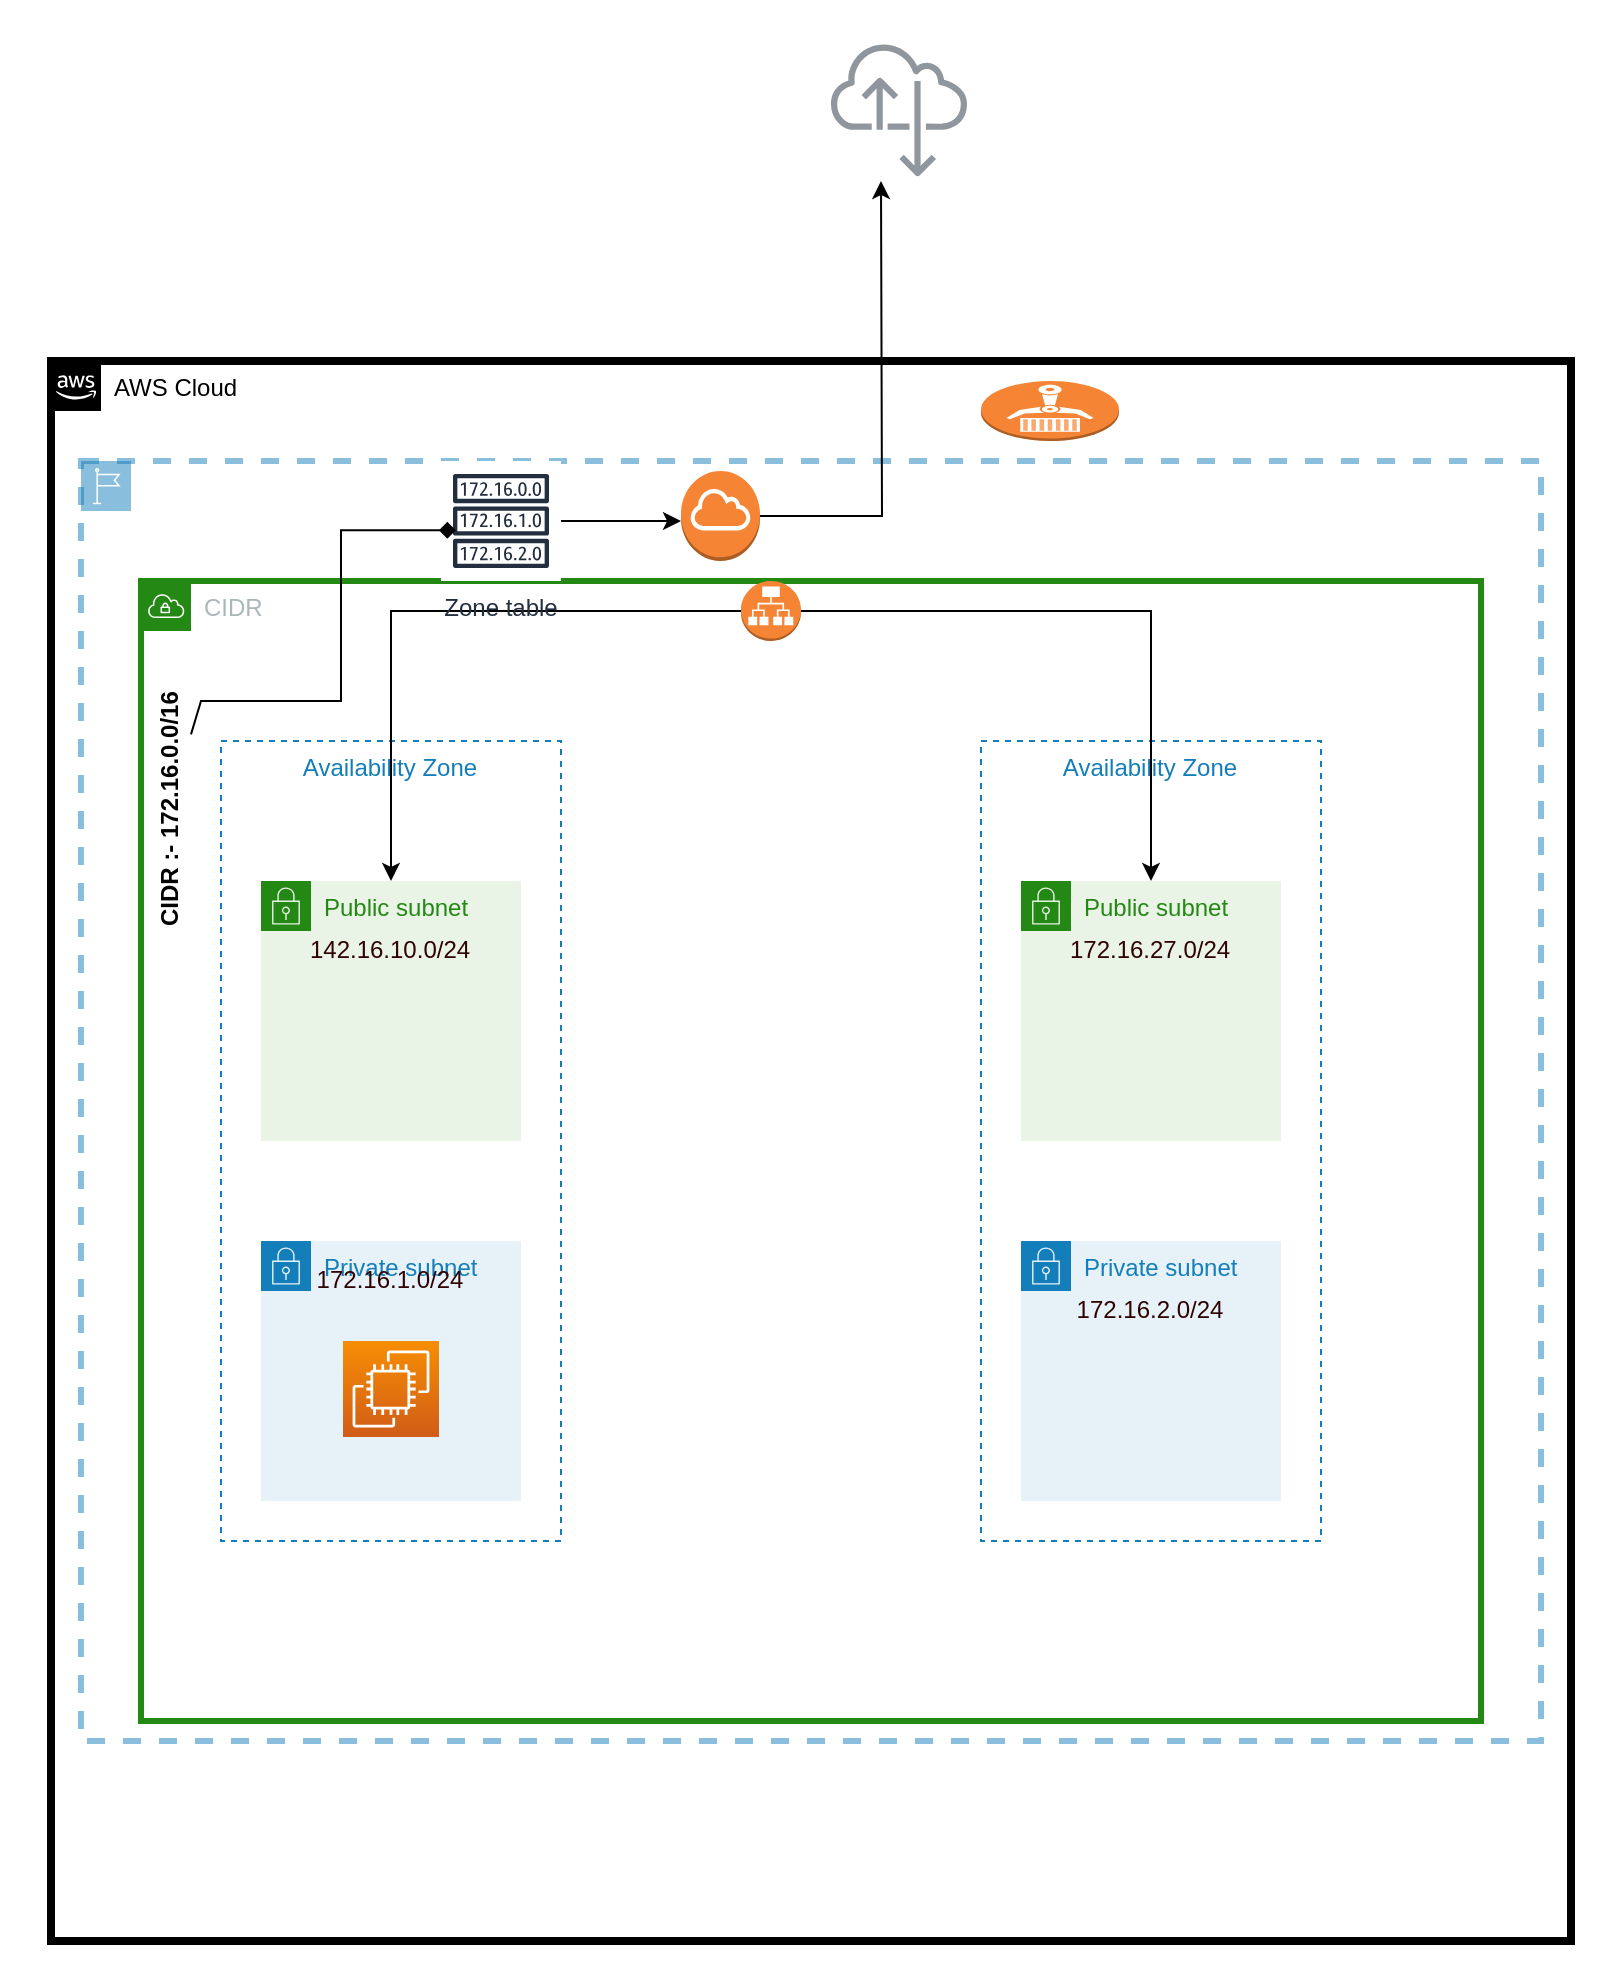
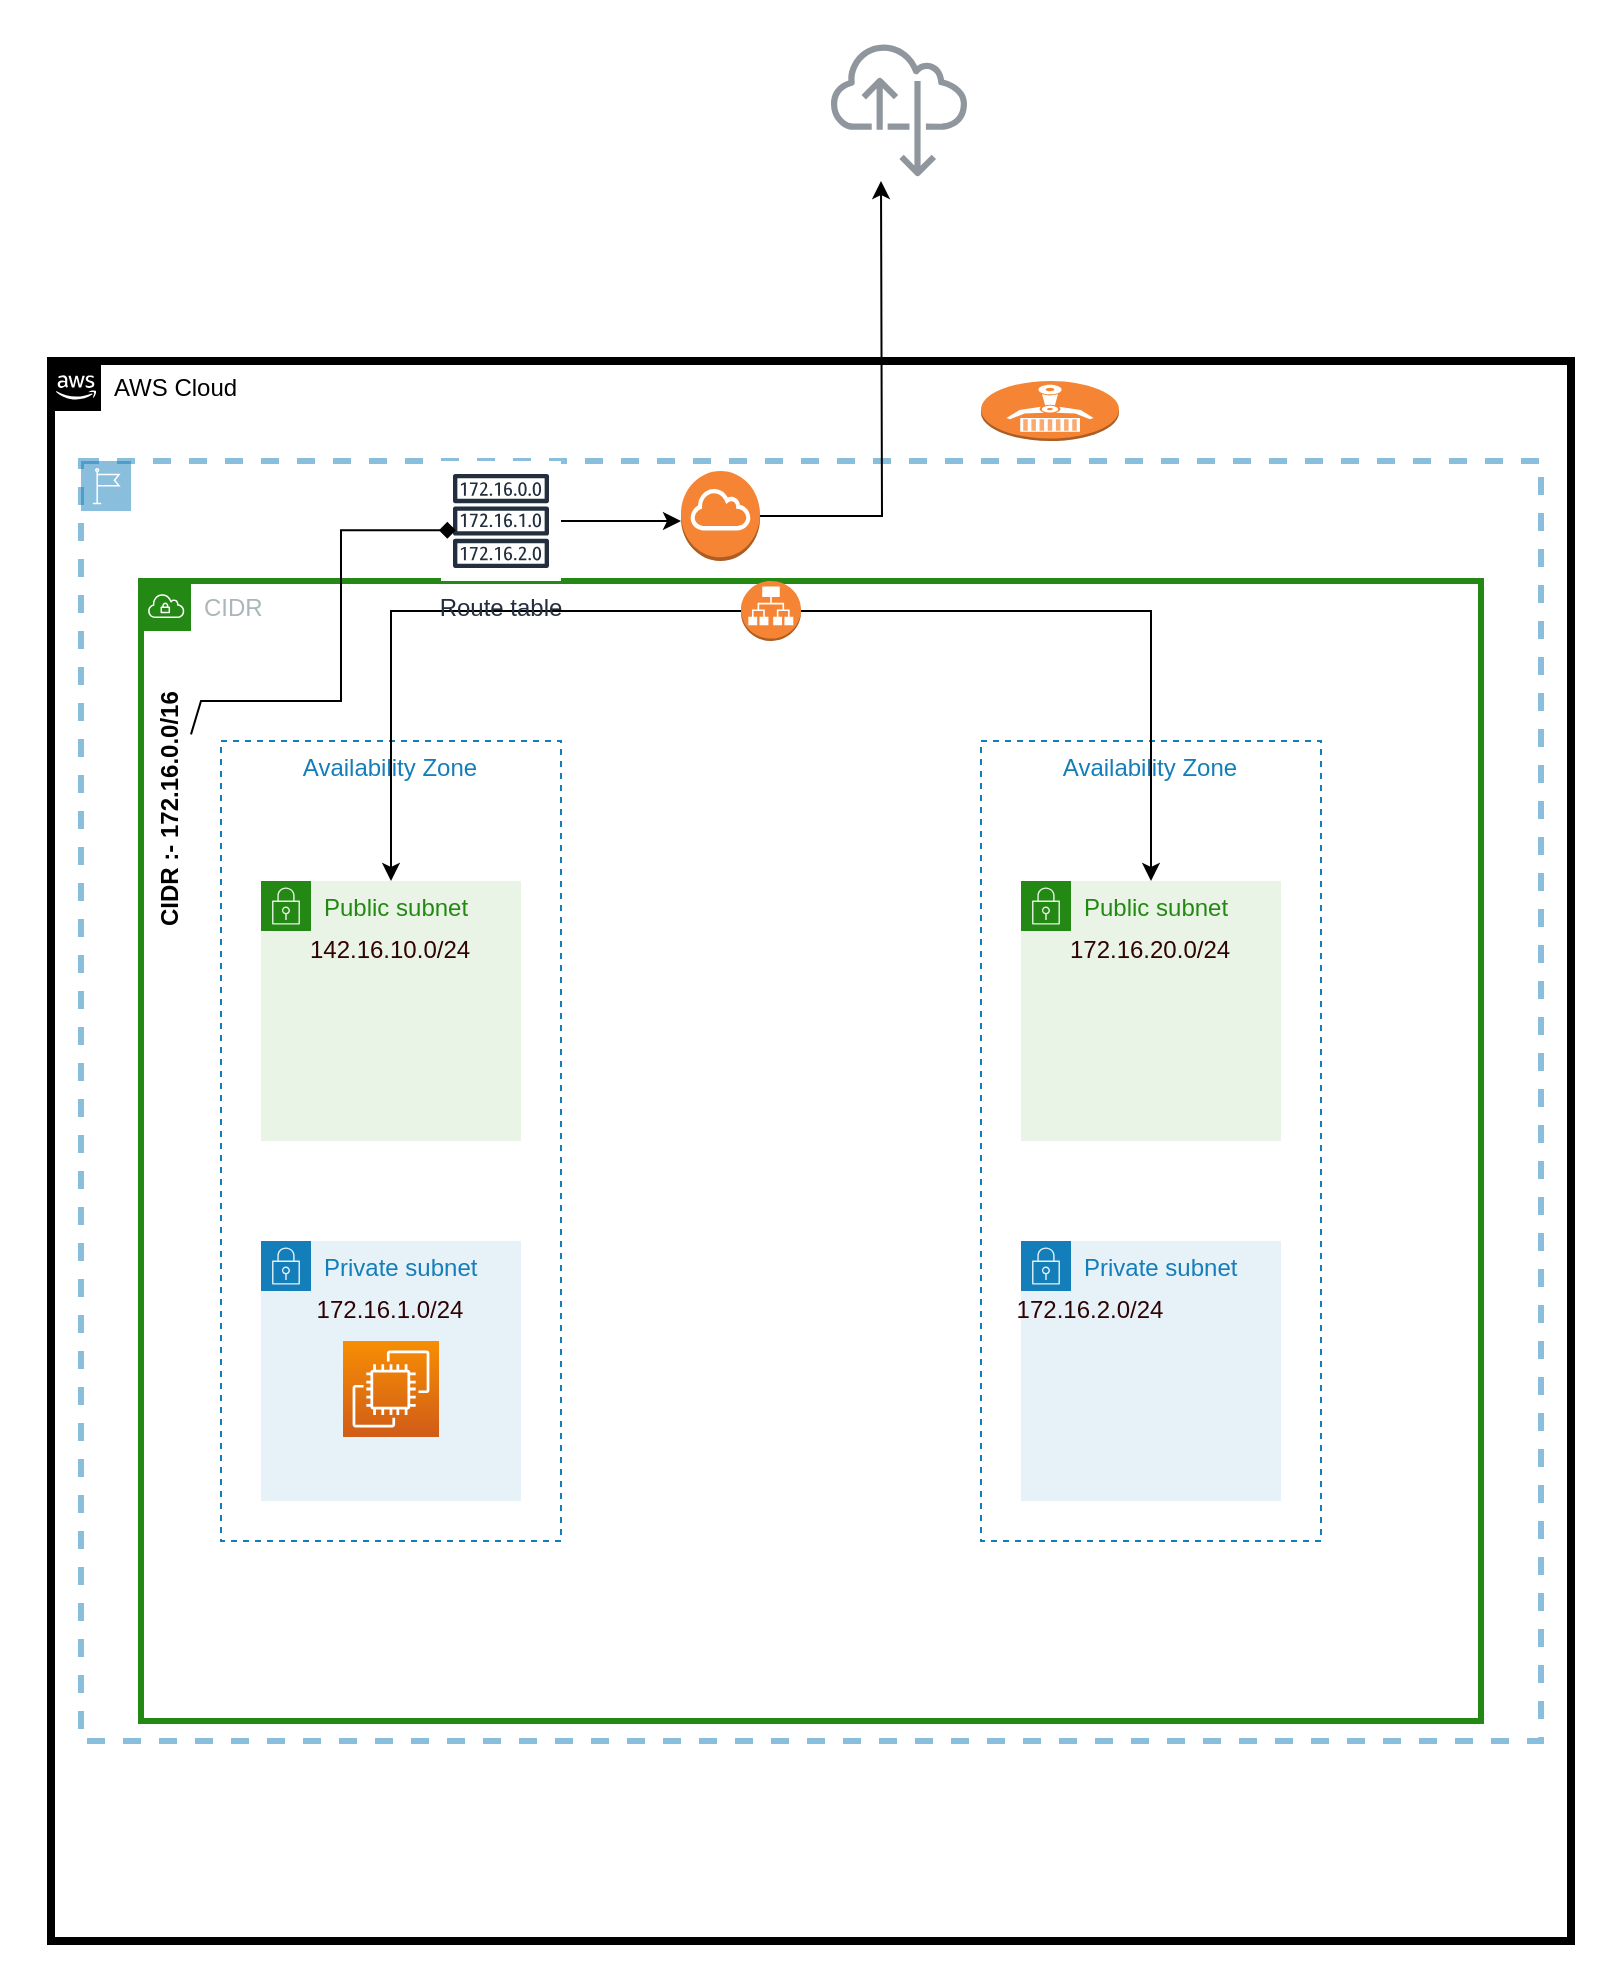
(502, 609) -> (502, 609)
(1151, 951) -> (1151, 951)
(391, 1281) -> (391, 1311)
(1151, 1311) -> (1091, 1311)
